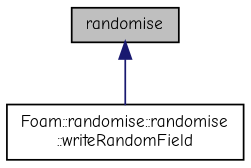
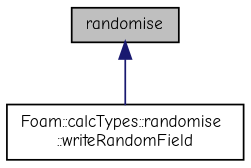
(125, 132) -> (125, 132)
